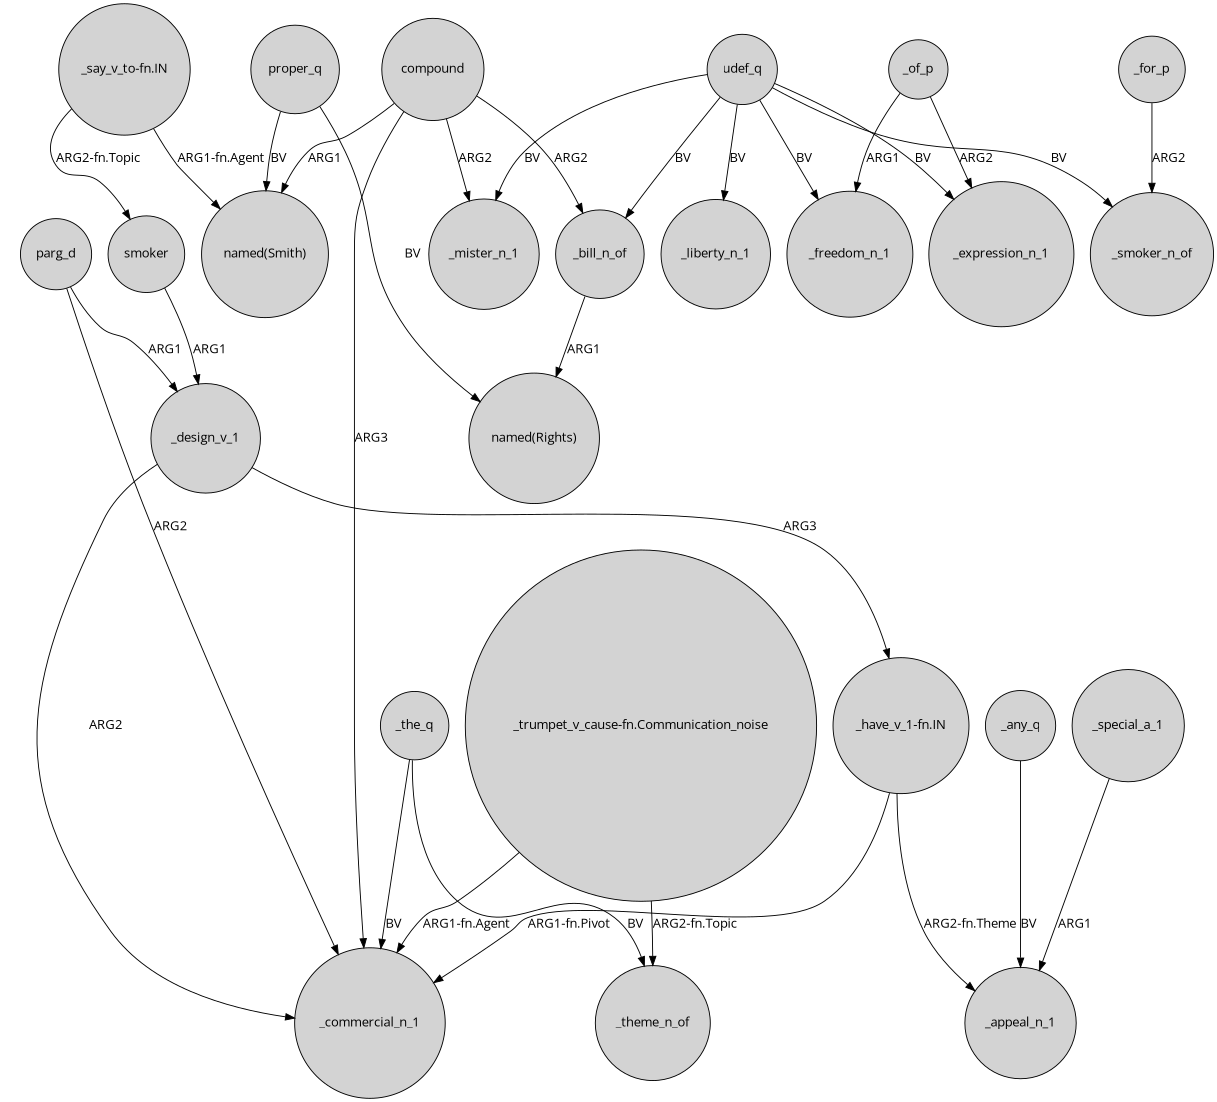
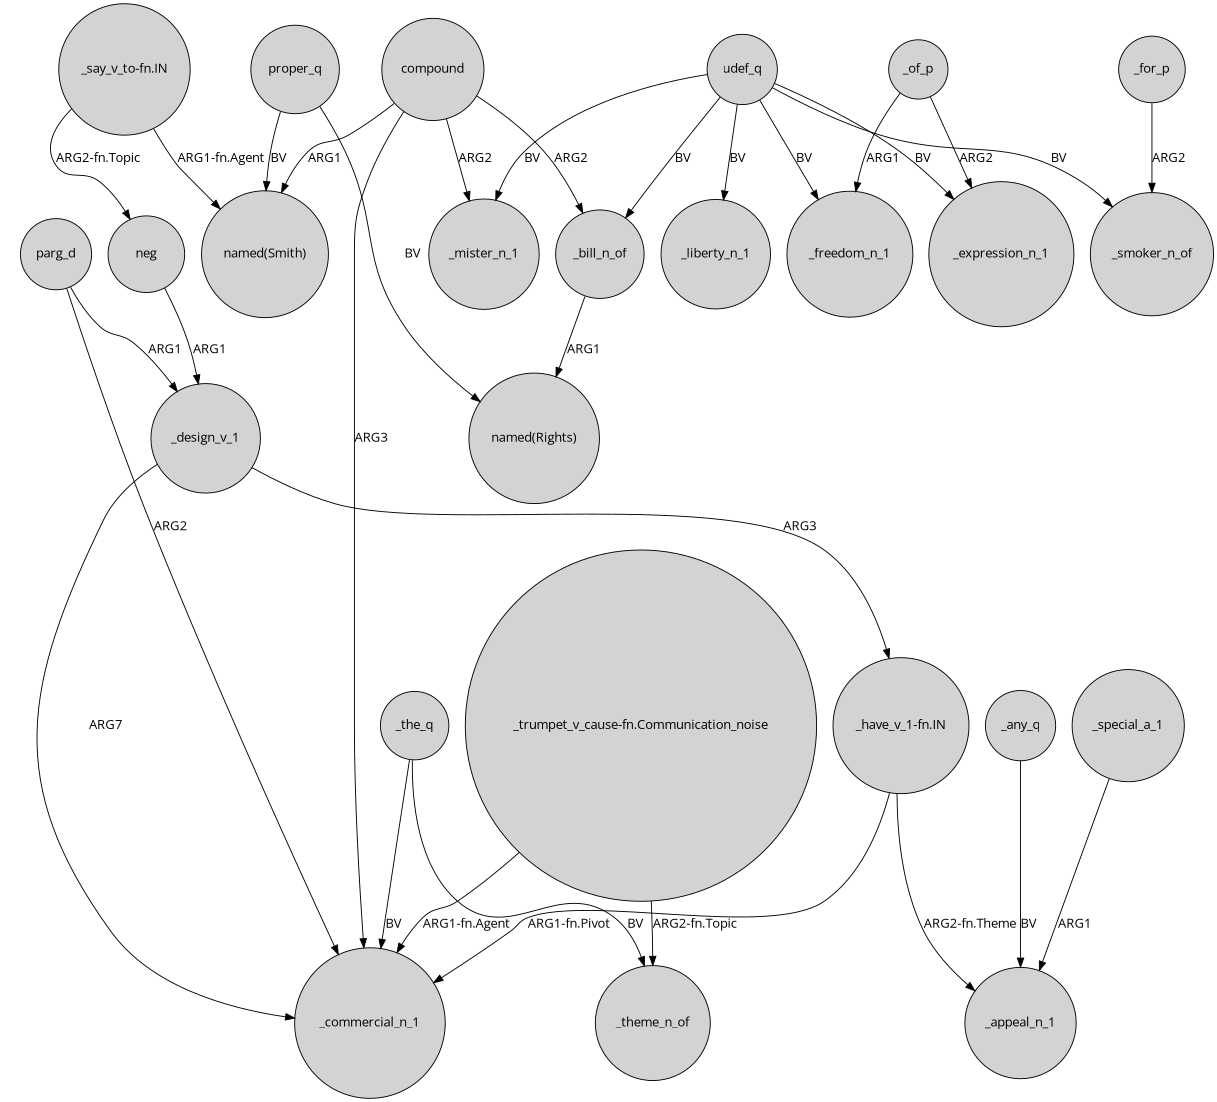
(146, 254) -> (146, 254)
(106, 726) -> (106, 726)
